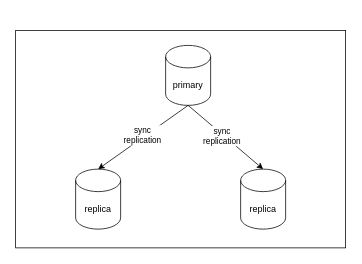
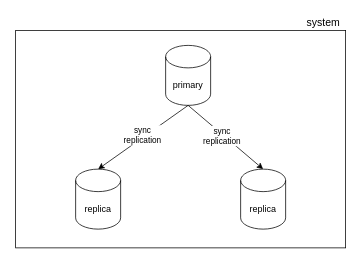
none -> (323, 23)
